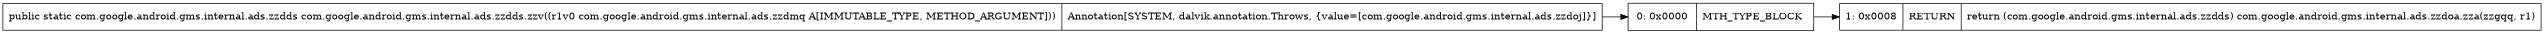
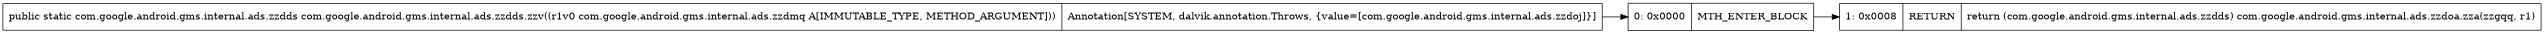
(1752, 17) -> (1753, 17)
